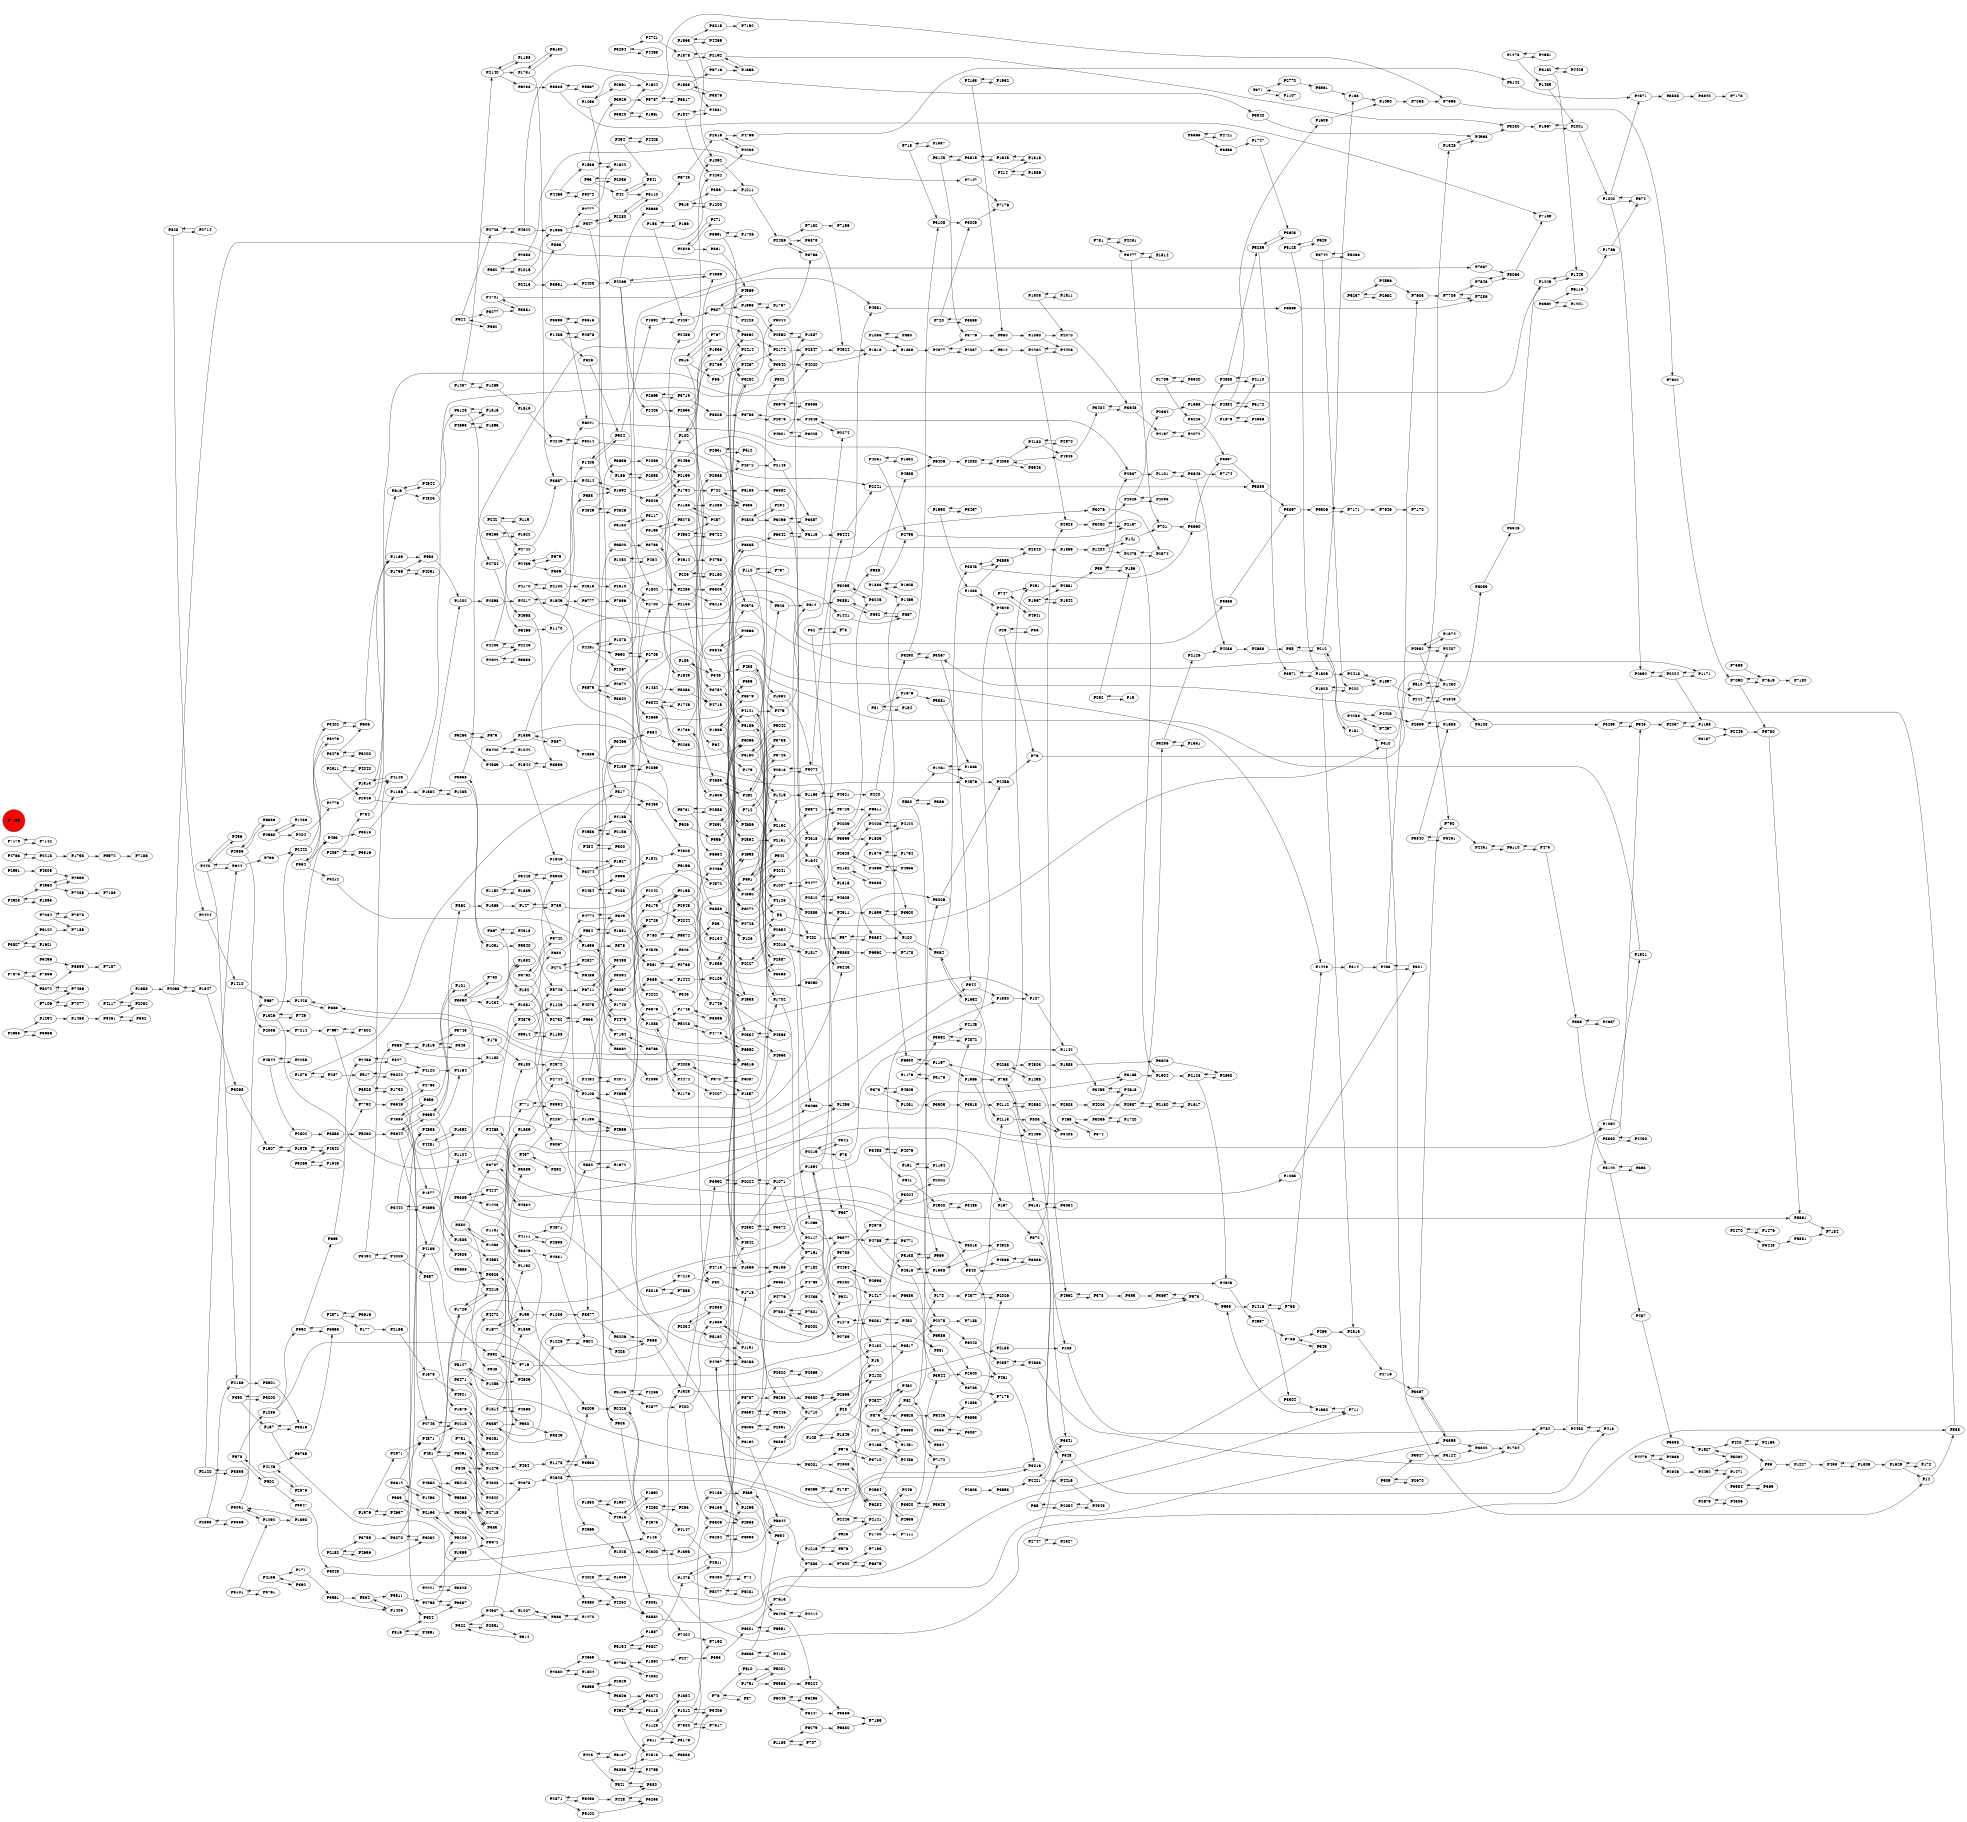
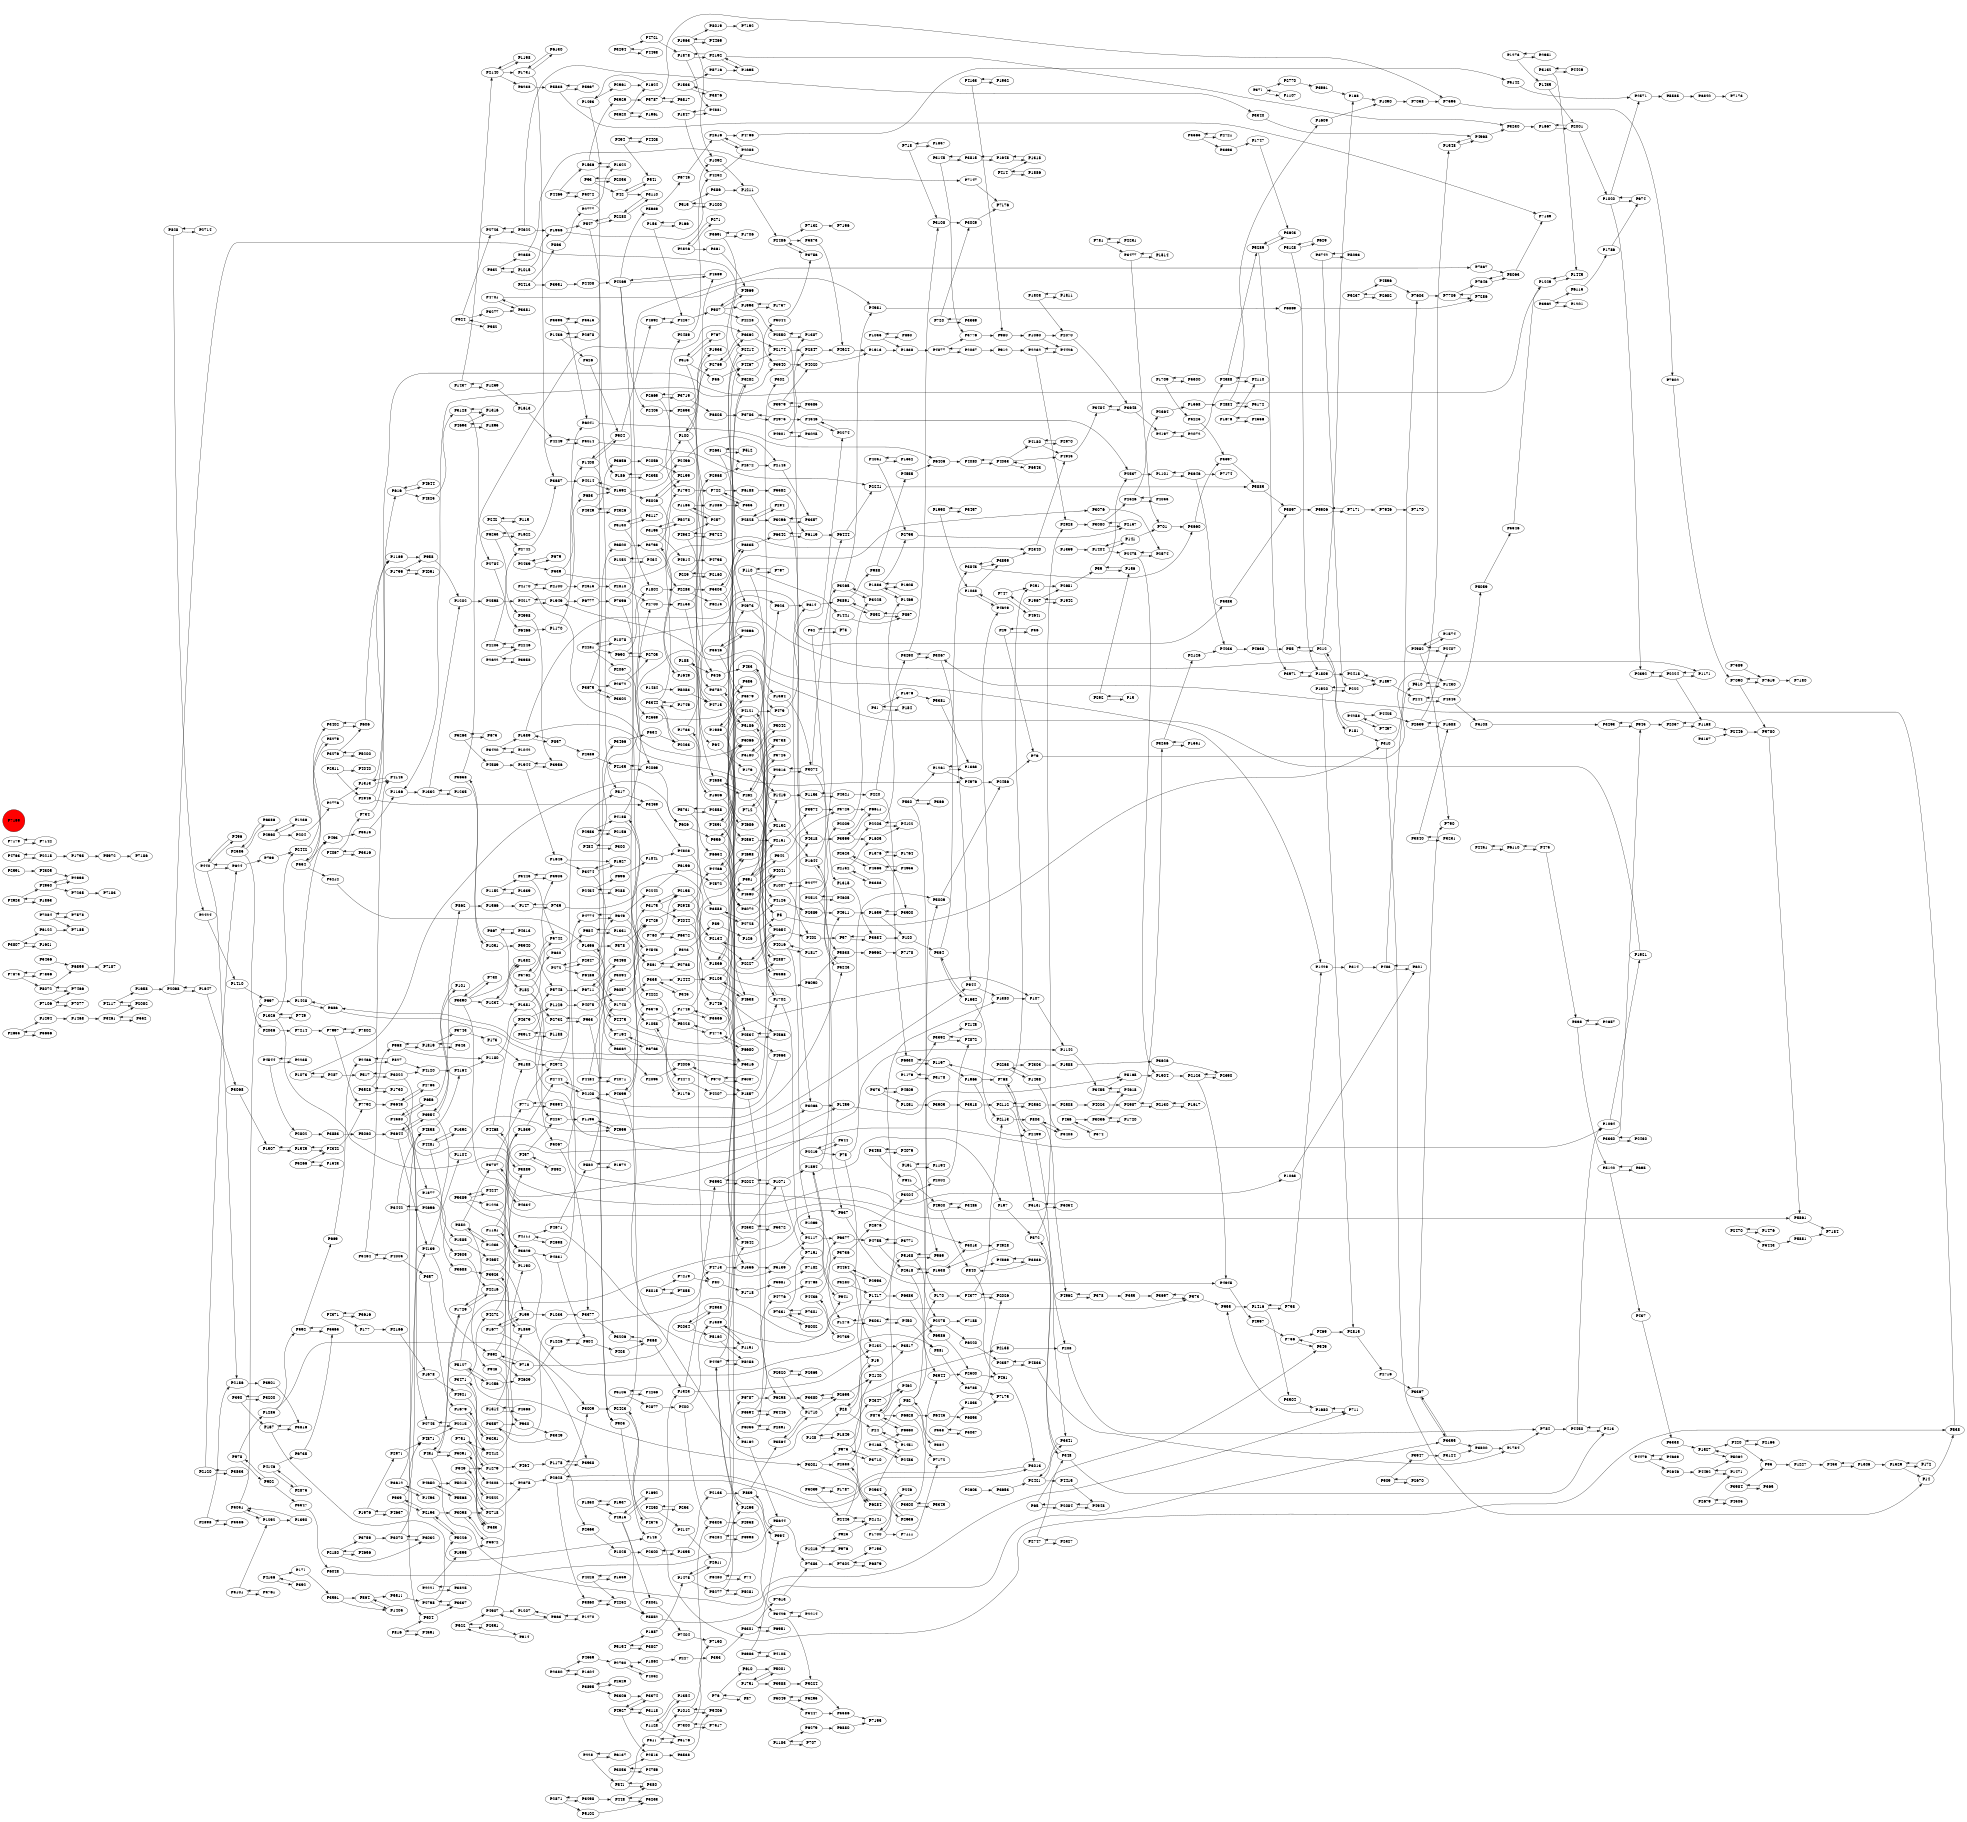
(1049, 550) -> (1050, 505)
(350, 767) -> none
(1465, 835) -> none
(443, 1254) -> (445, 1230)
(716, 1508) -> none
